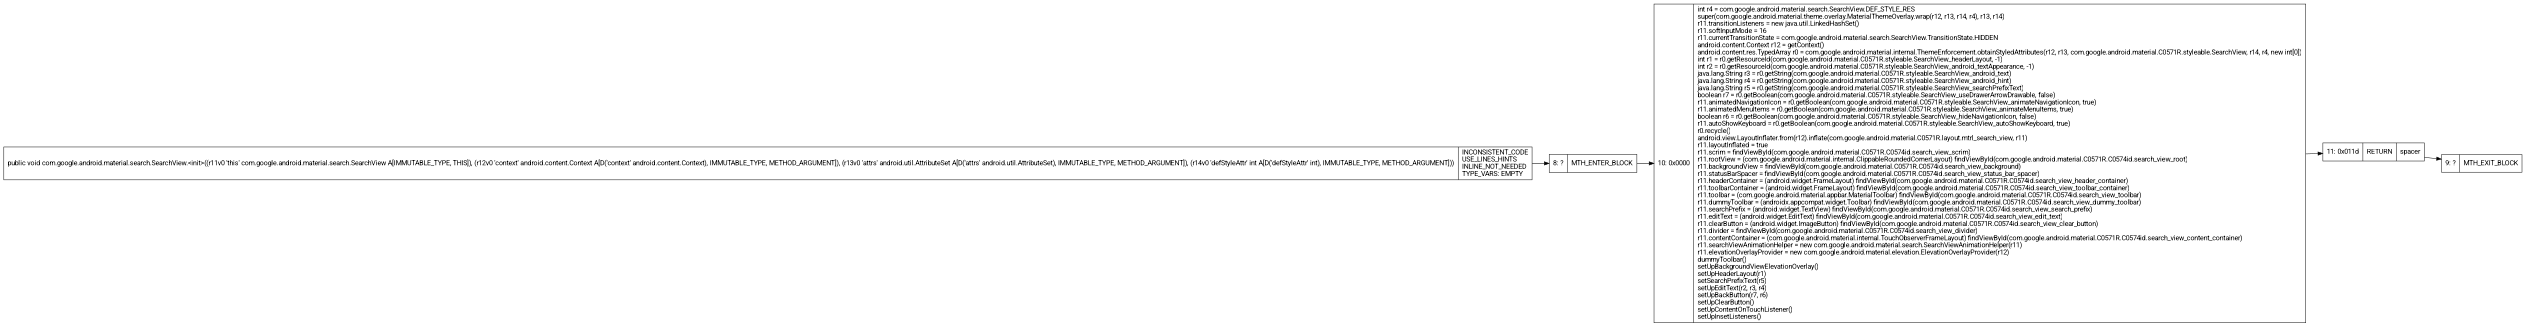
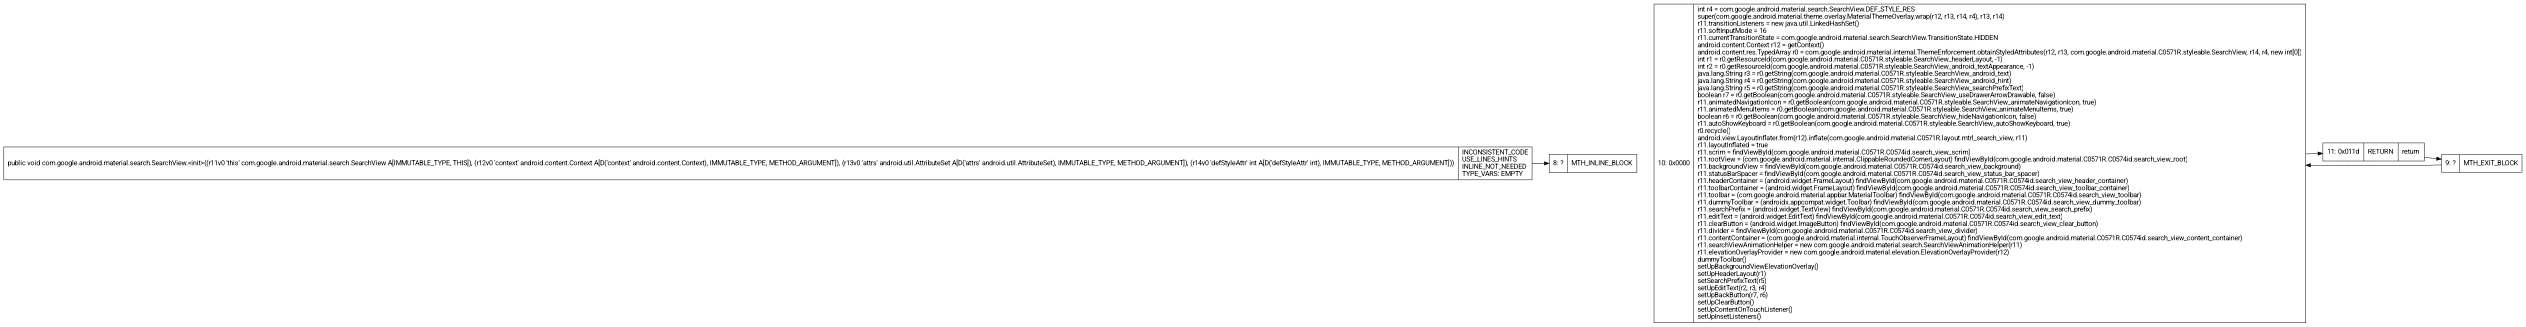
(2410, 152) -> (2411, 152)
(1602, 163) -> (1602, 163)
(1643, 163) -> (2376, 166)
